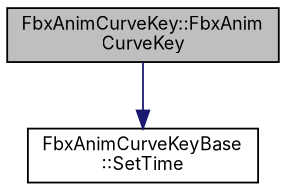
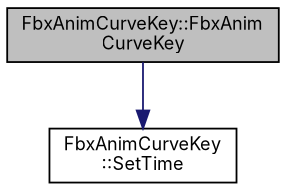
(143, 156) -> (143, 156)
